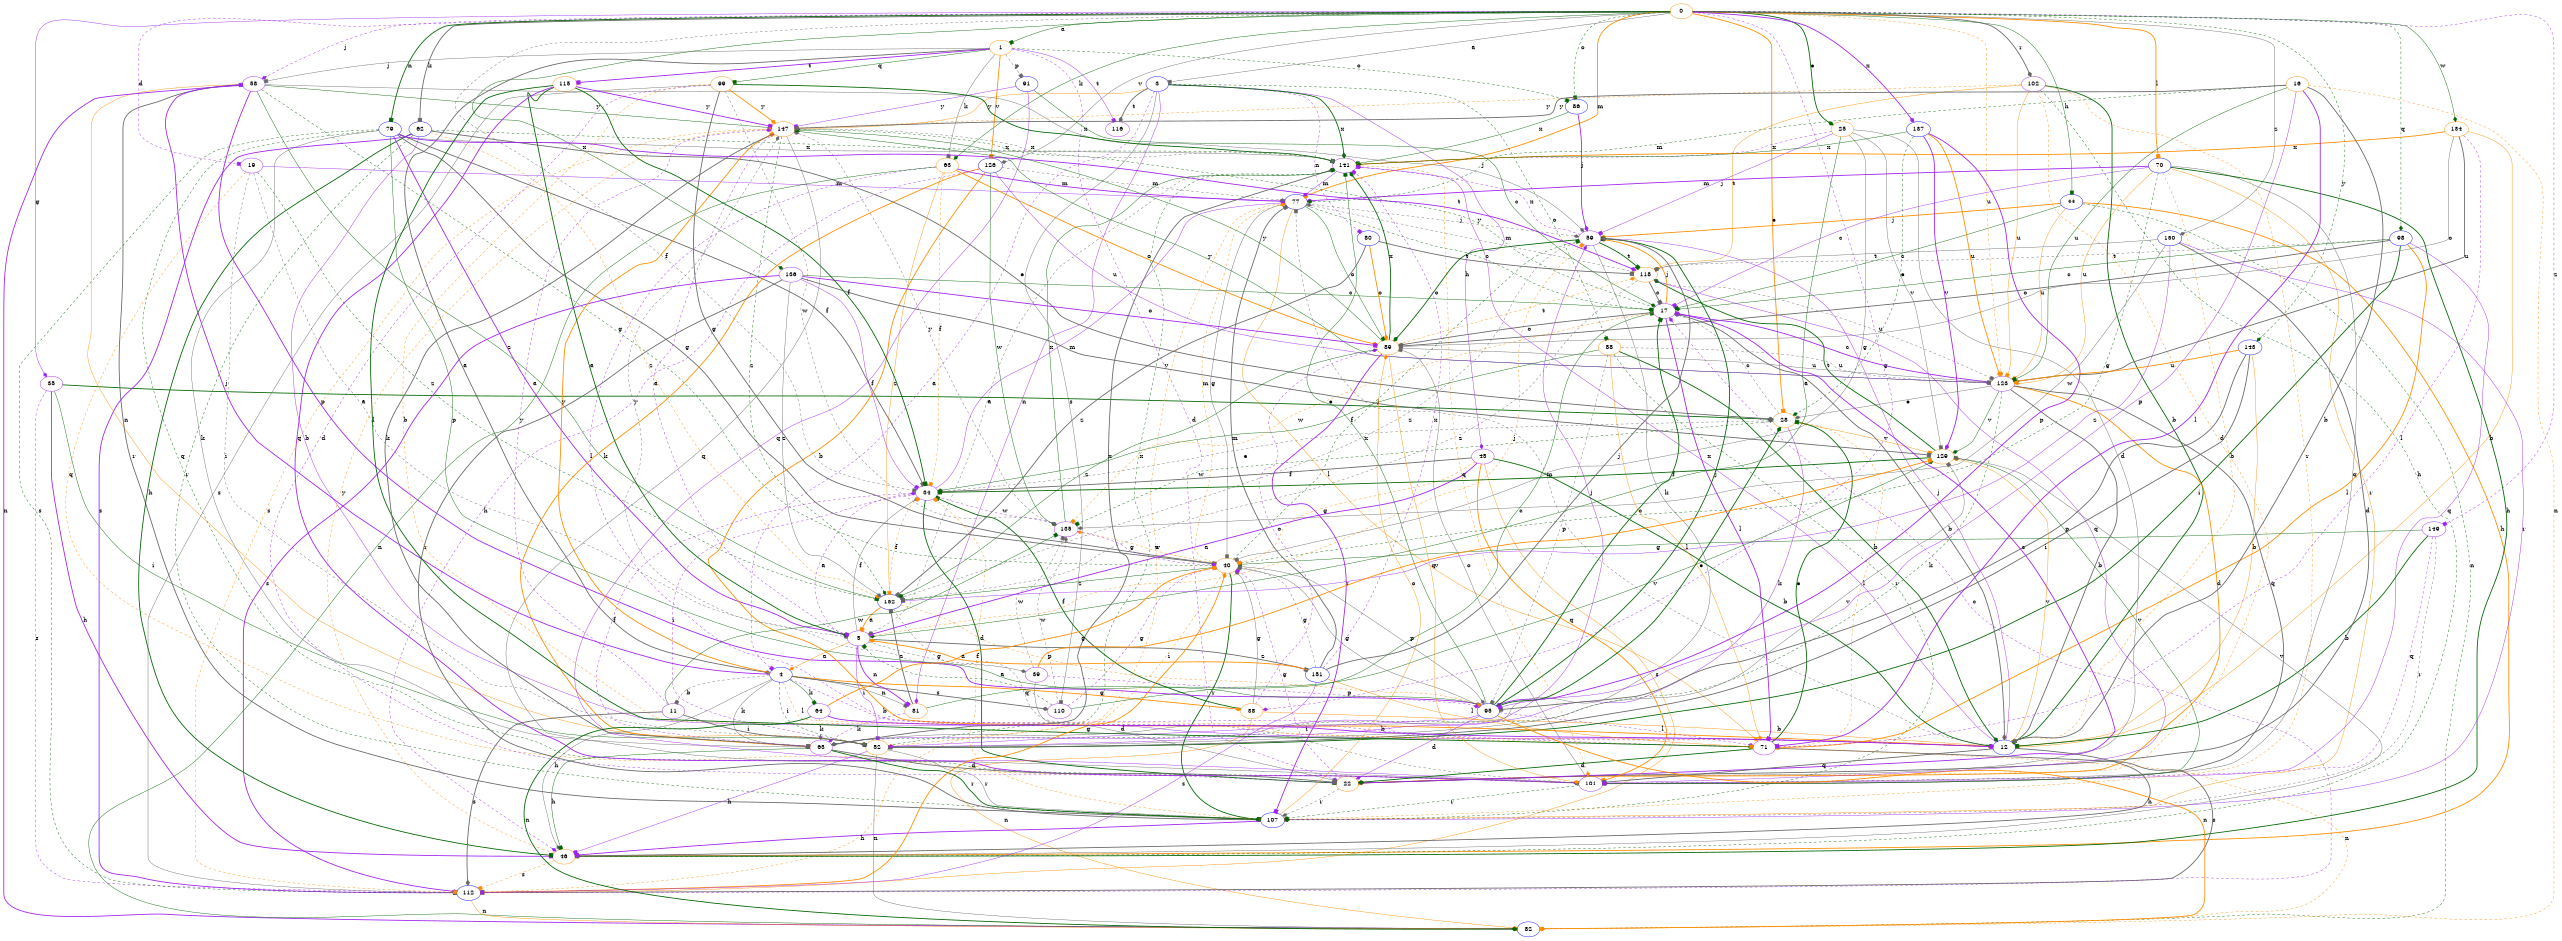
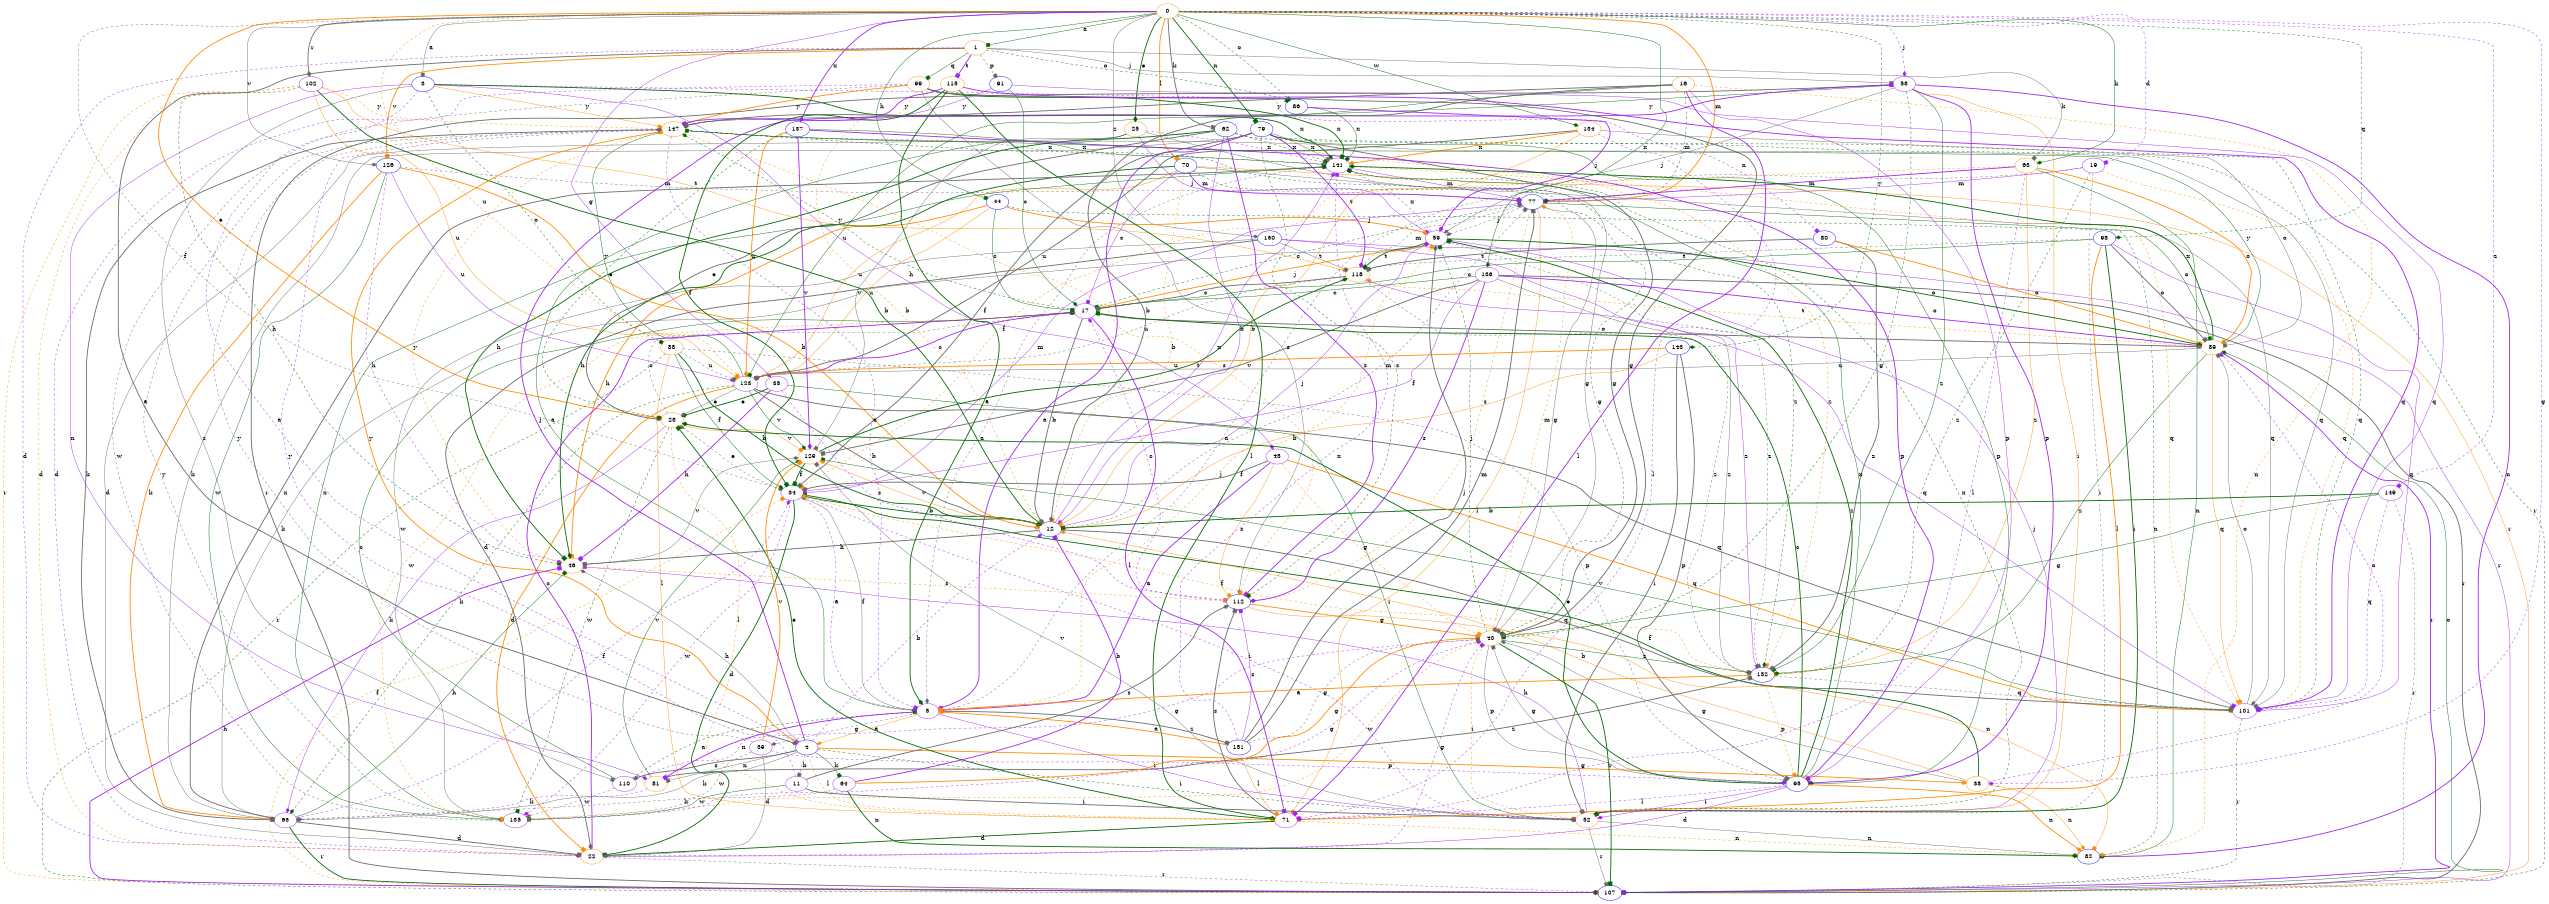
(1118, 129) -> none
(126, 420) -> (2078, 457)
(1716, 475) -> (1852, 511)
(1750, 591) -> (902, 511)
(1419, 608) -> (2358, 877)
(508, 742) -> (2462, 595)
